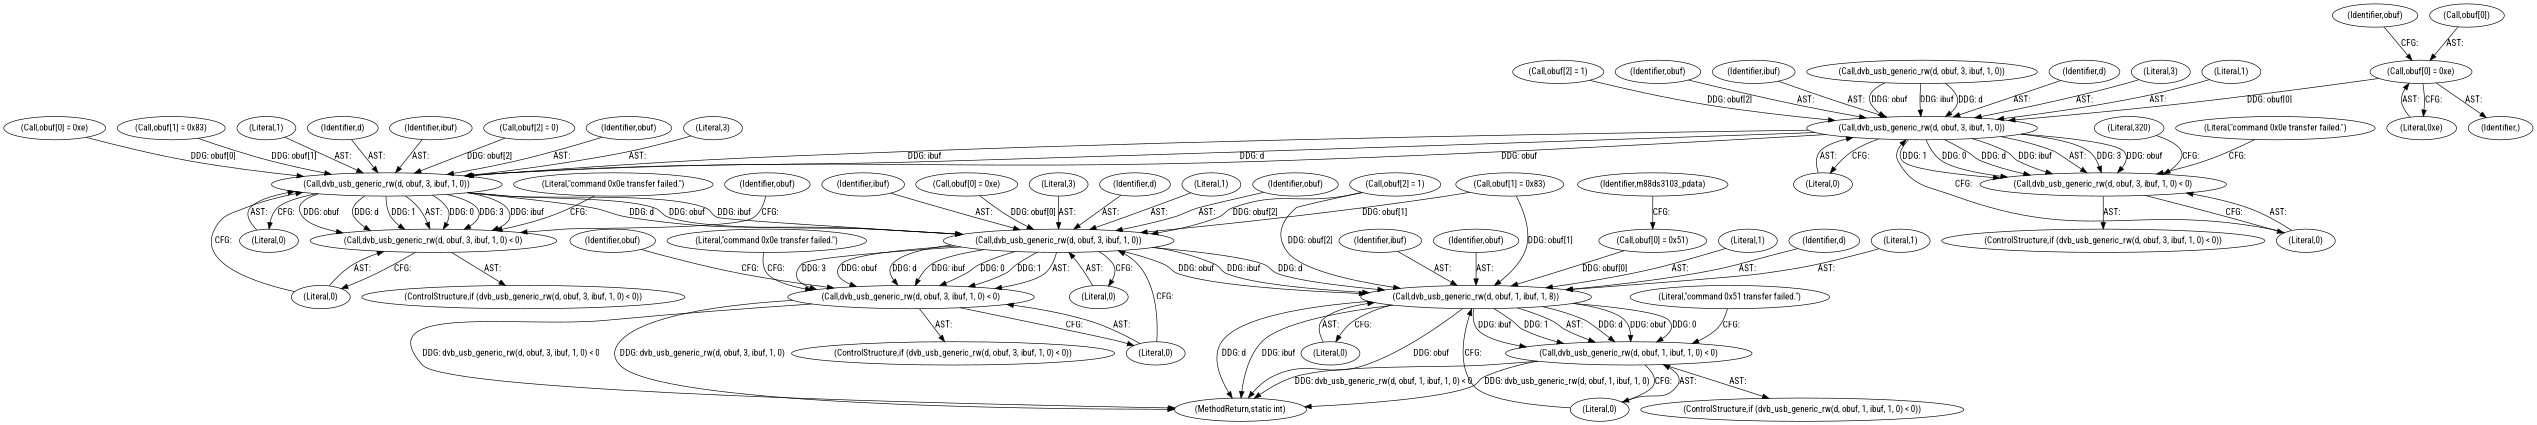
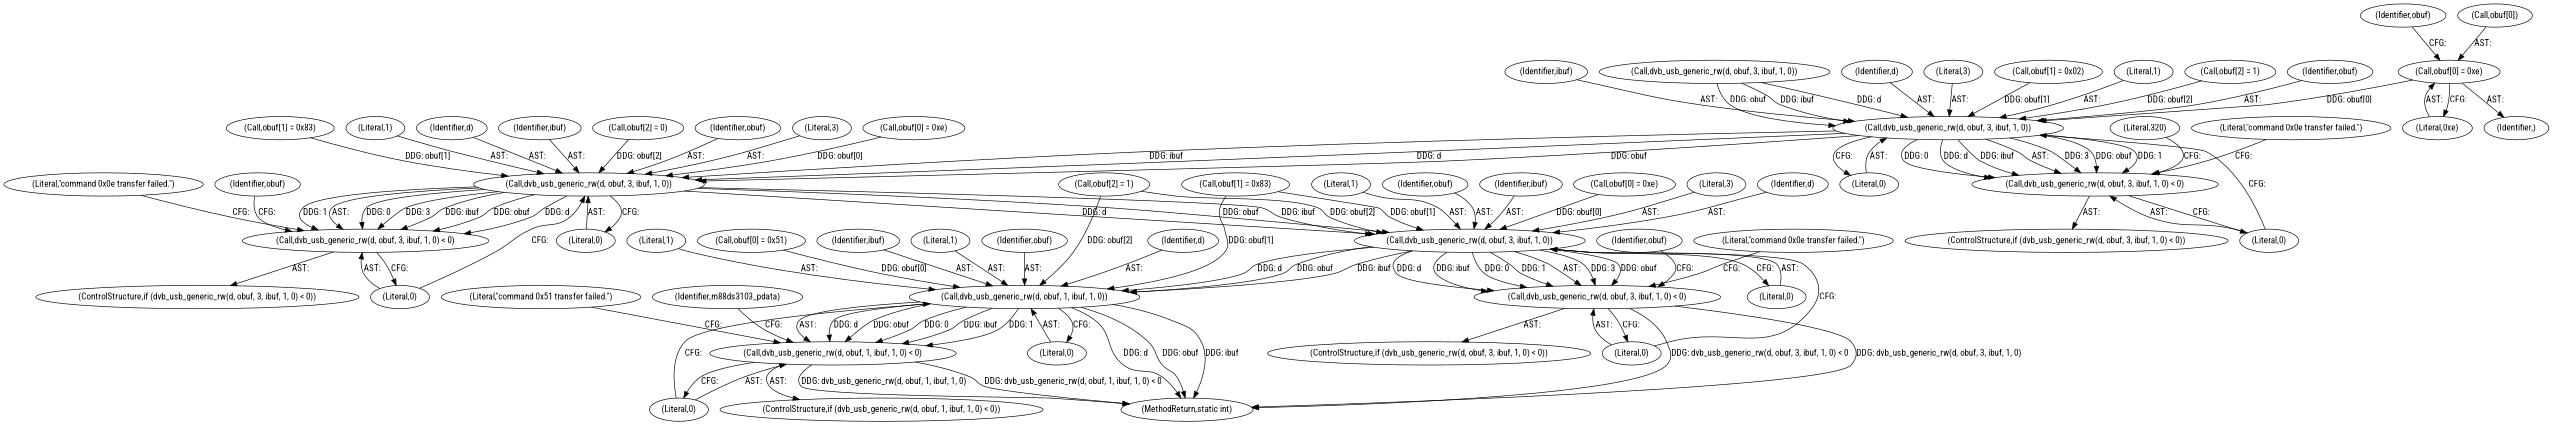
none -> (2048, 72)
(1653, 209) -> (761, 327)
(1476, 297) -> (1025, 297)
